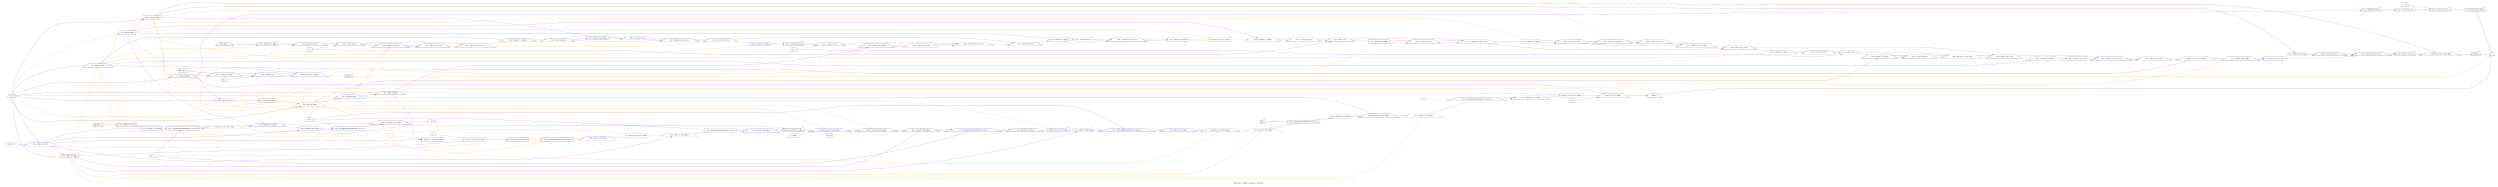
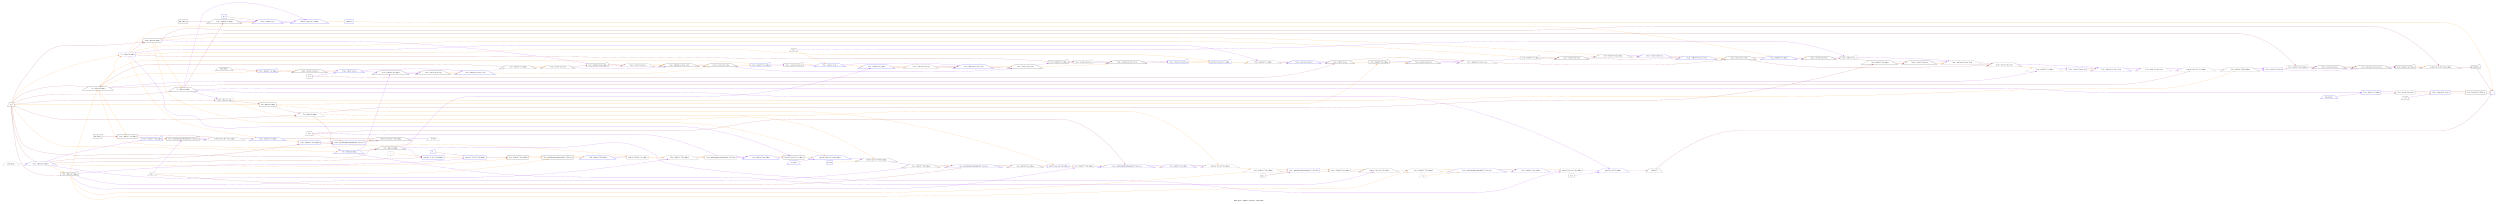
none -> (2329, 97)
